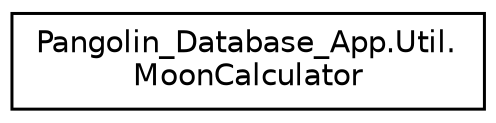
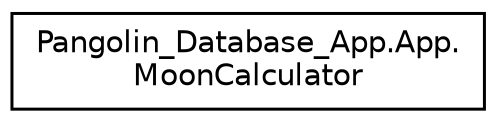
(248, 61) -> (248, 61)
